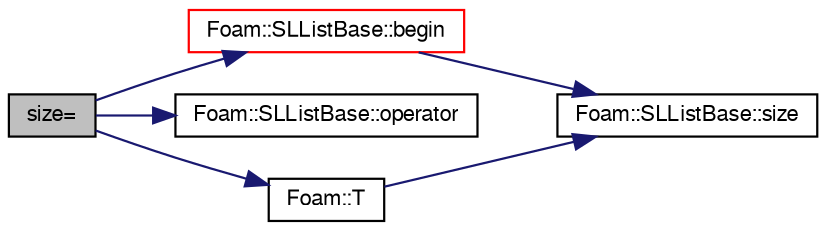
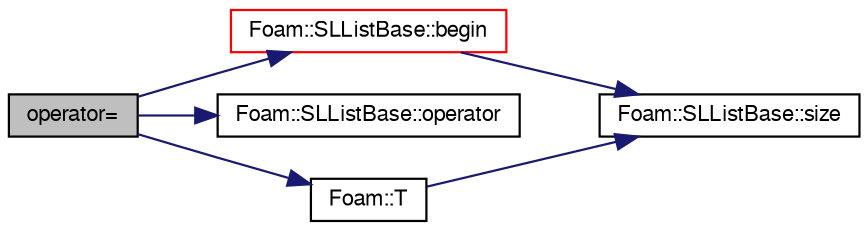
(52, 115) -> (73, 115)
